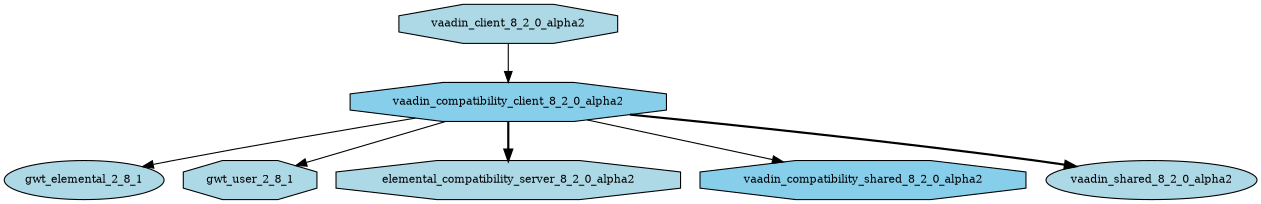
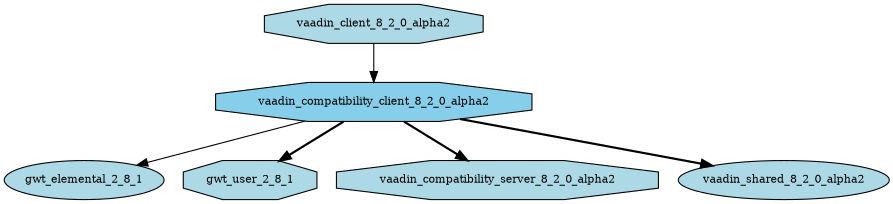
(376, 142) -> (316, 138)
(508, 180) -> (497, 180)
(863, 180) -> none
